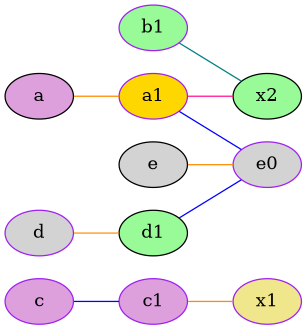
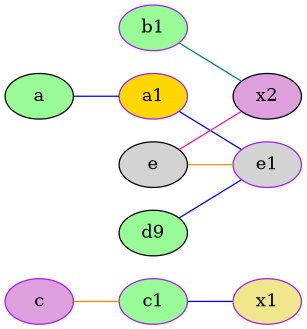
(39, 96) -> (39, 96)
(96, 96) -> (96, 96)
(210, 96) -> (203, 135)
(267, 96) -> (267, 96)
(267, 165) -> (267, 165)
(39, 233) -> none
(153, 233) -> (153, 233)
(96, 301) -> (96, 301)
(153, 301) -> (153, 301)
(210, 301) -> (210, 301)
